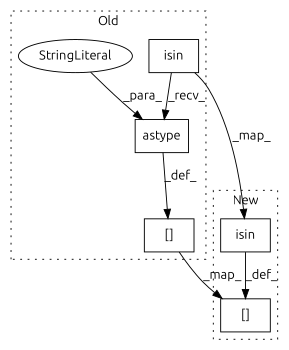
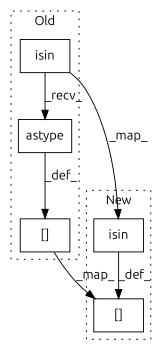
(75, 56) -> none
